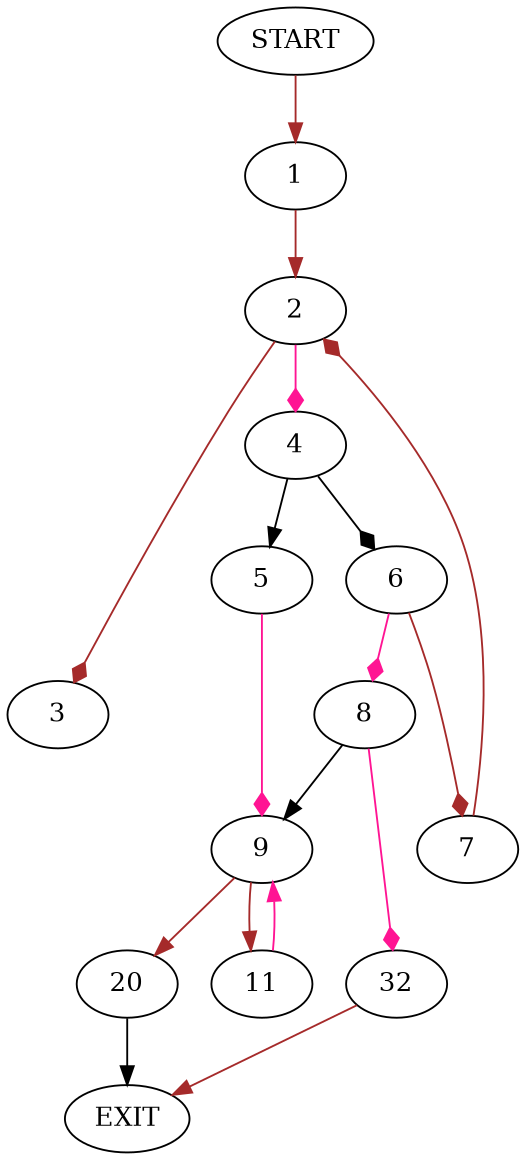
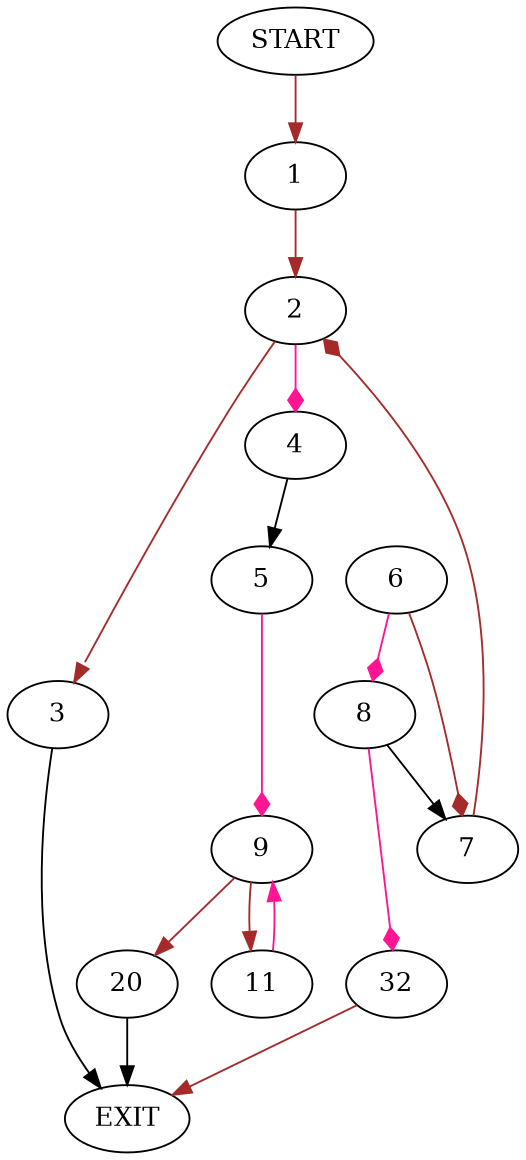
(176, 499) -> (176, 499)
(339, 504) -> none
(319, 775) -> (410, 775)
none -> (43, 915)
